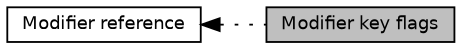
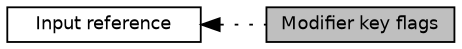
(104, 25) -> (104, 25)
